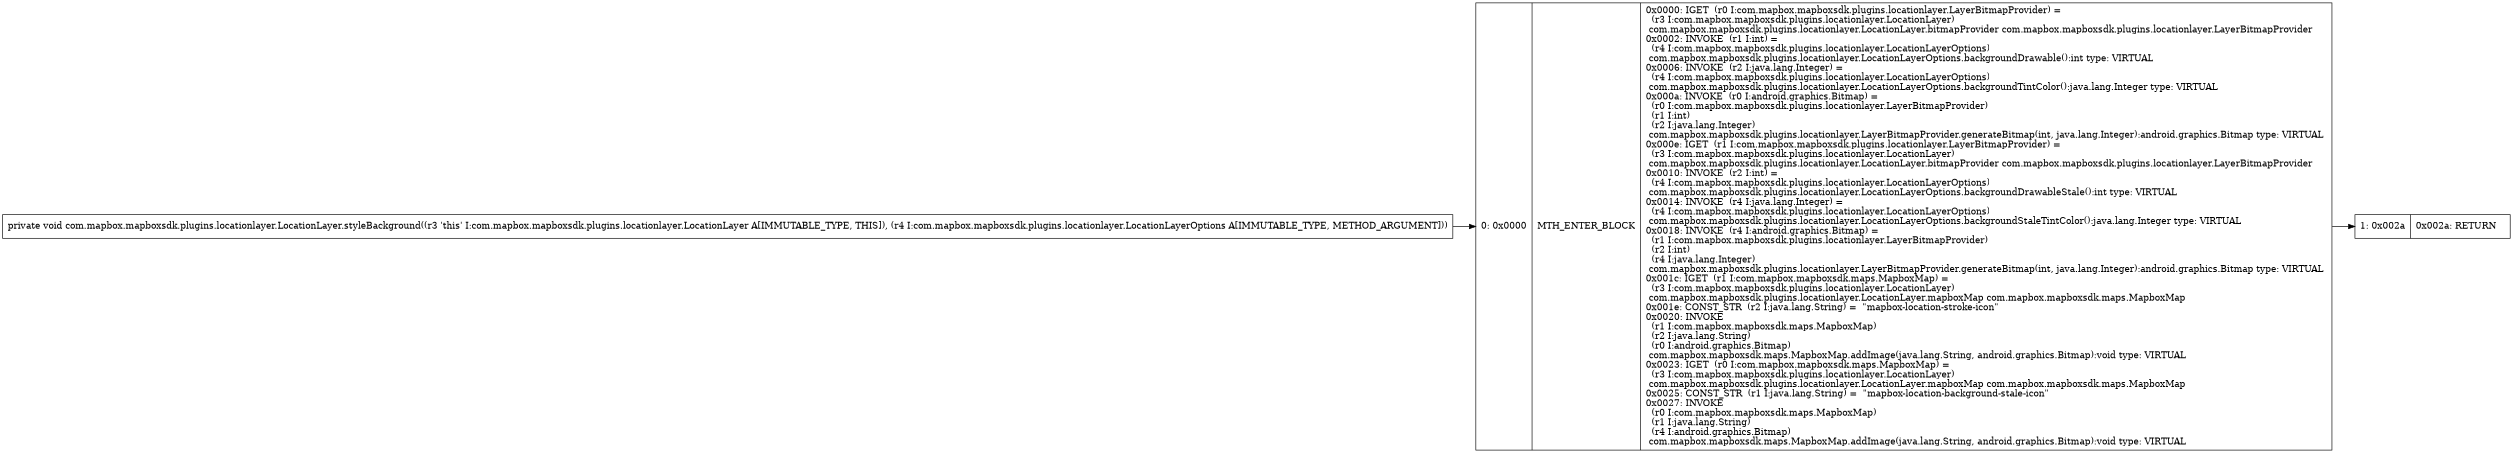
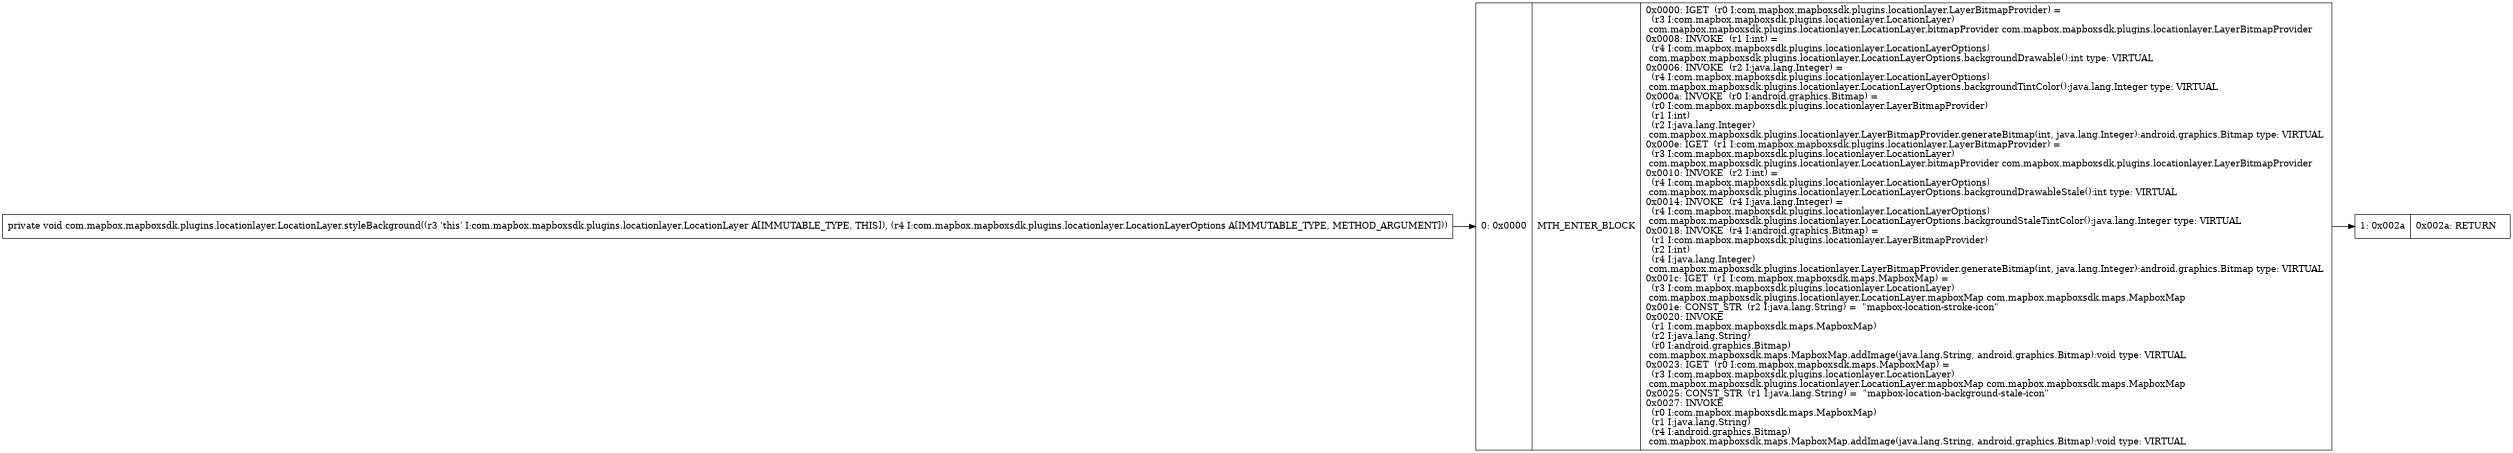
(1713, 39) -> (1713, 39)
